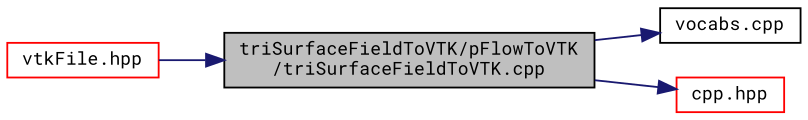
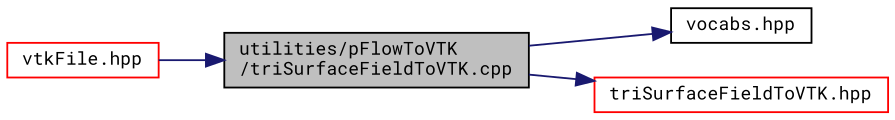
(730, 26) -> (741, 26)
(409, 60) -> (377, 60)
(730, 95) -> (741, 95)
